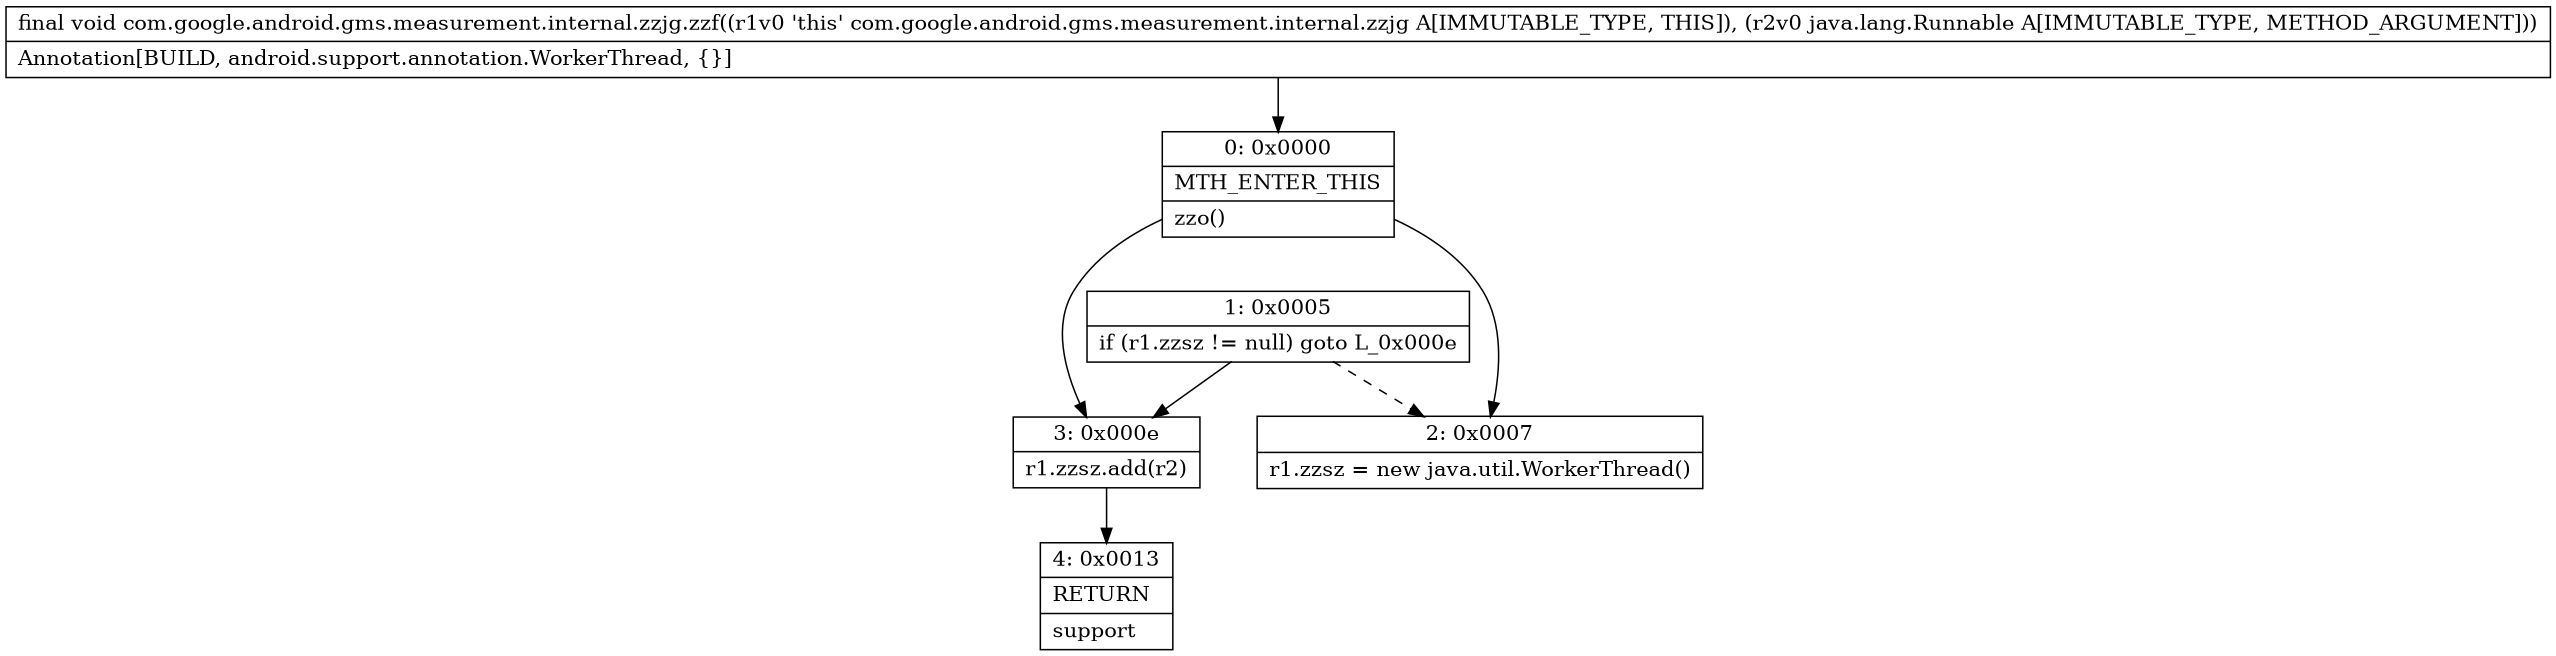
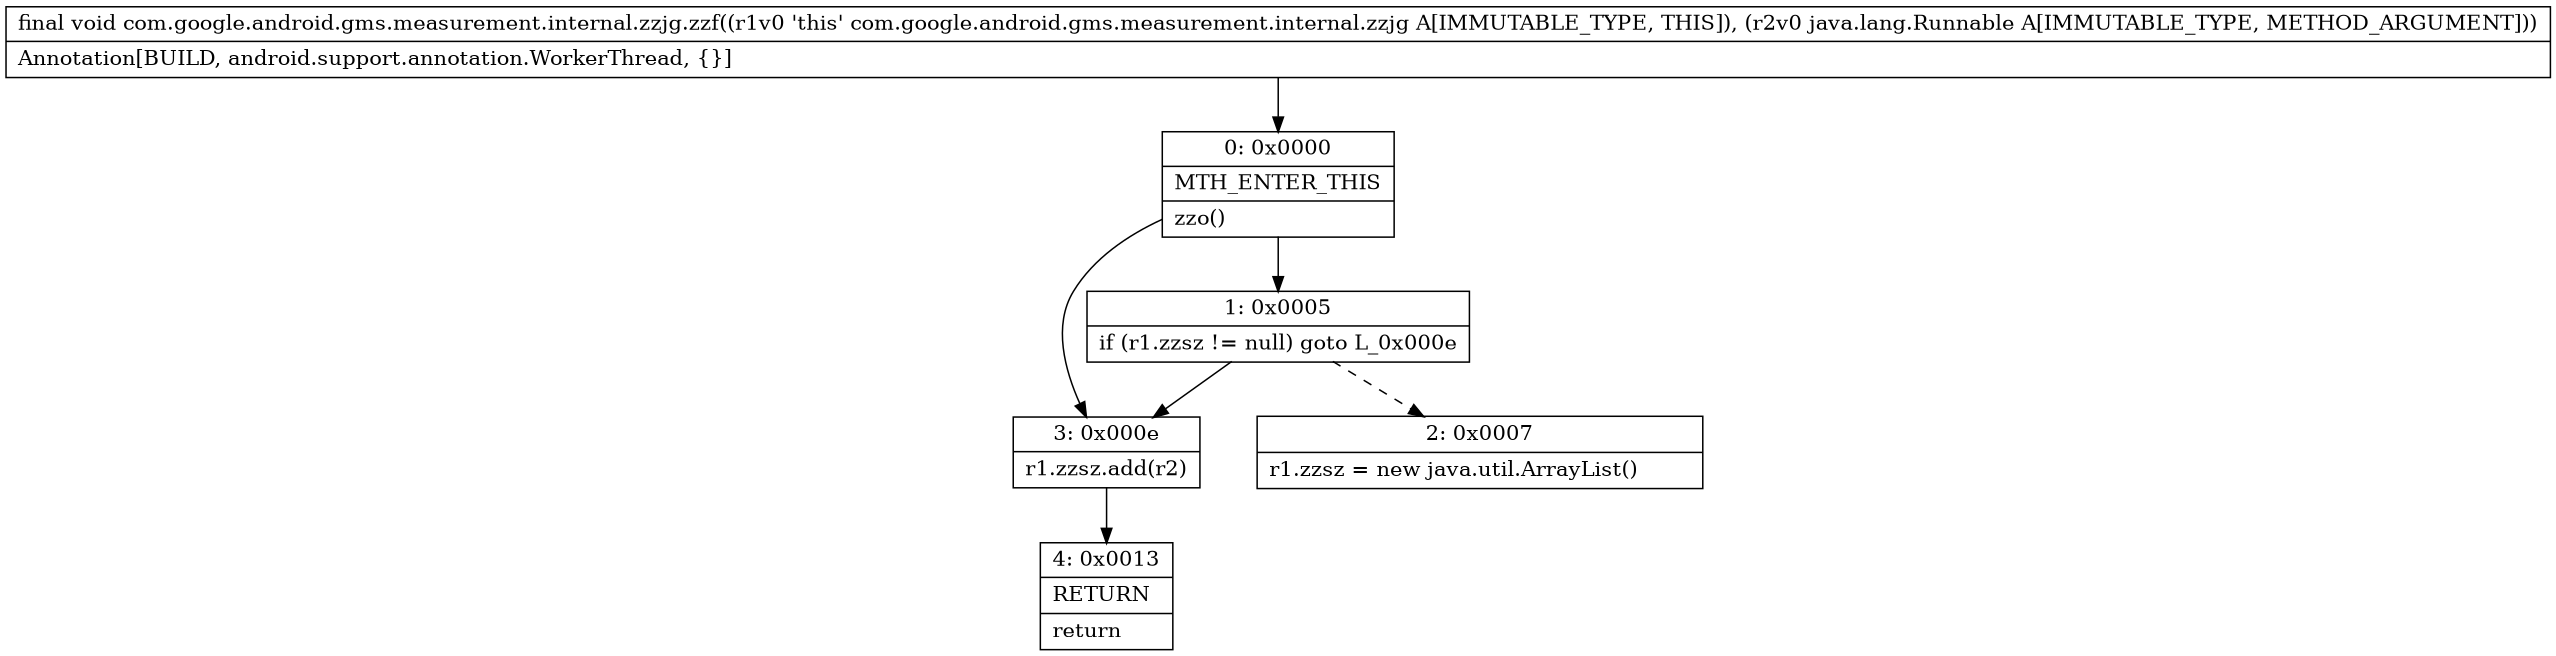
(1482, 290) -> (1278, 257)
(1480, 470) -> (1454, 470)
(1095, 631) -> (1087, 631)
